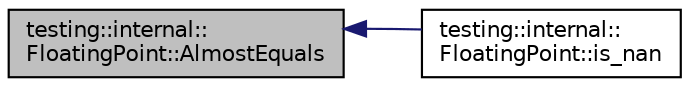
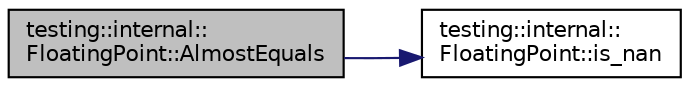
(394, 29) -> (372, 58)
